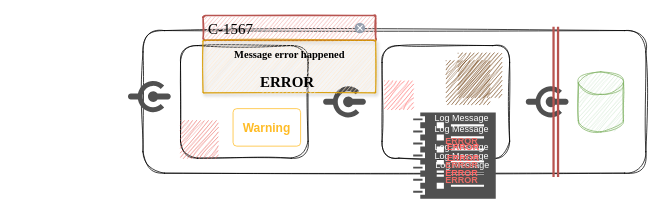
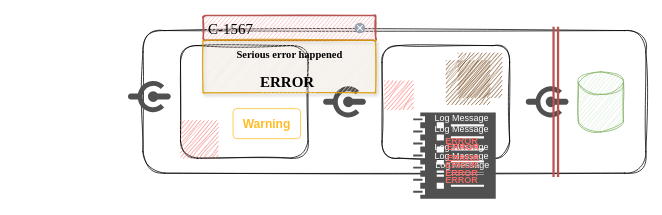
(290, 55) -> (290, 55)
(267, 127) -> (267, 123)
